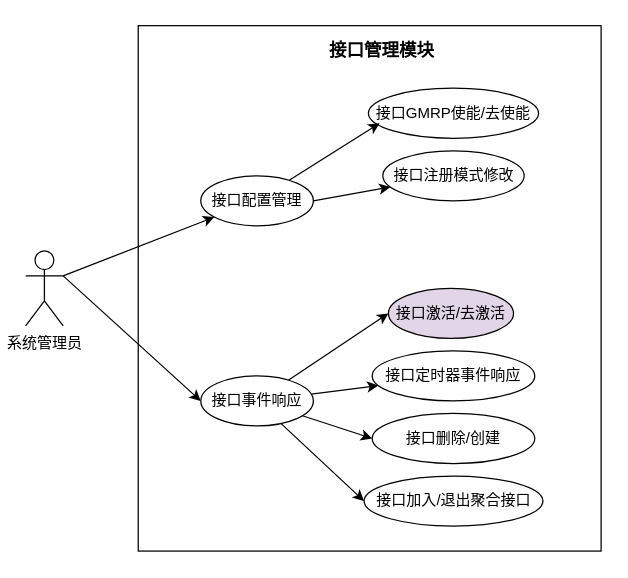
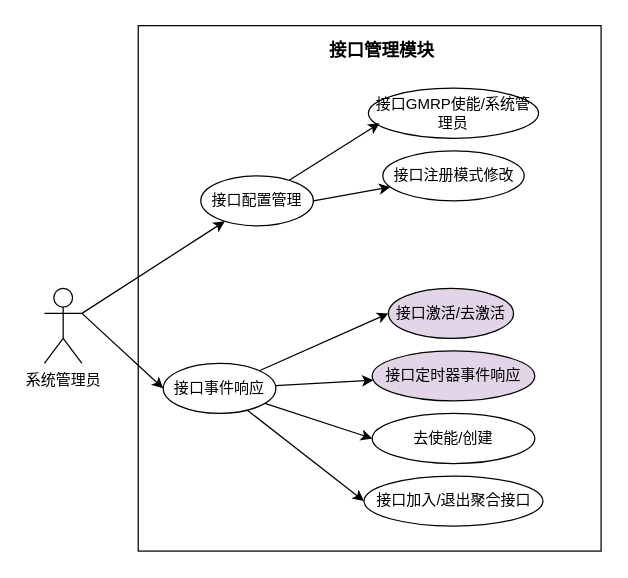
(453, 113) -> (453, 113)
(44, 288) -> (63, 326)
(453, 376) -> (453, 376)
(257, 401) -> (219, 388)
(453, 438) -> (453, 438)
